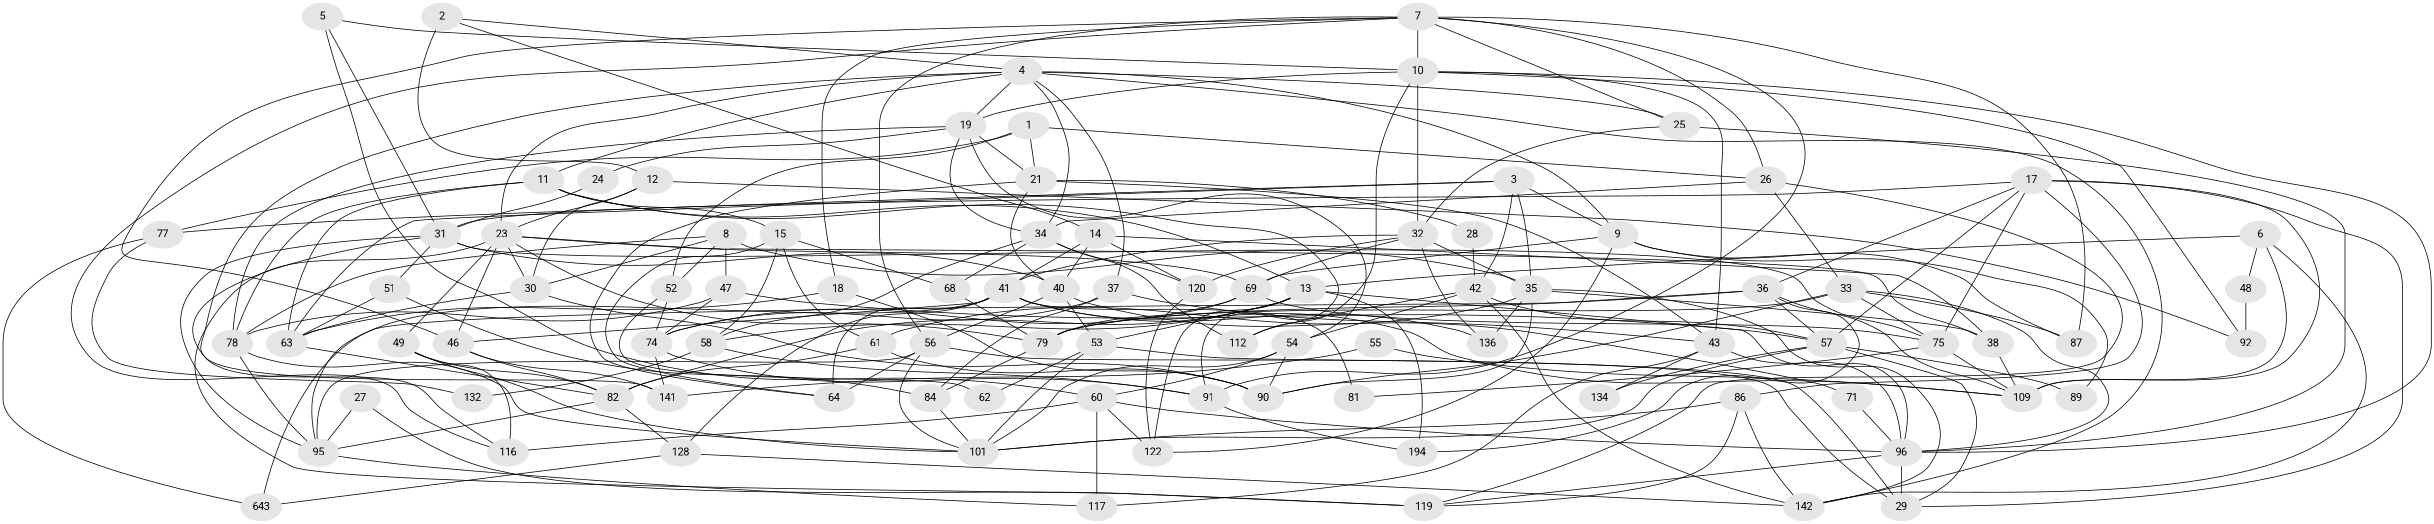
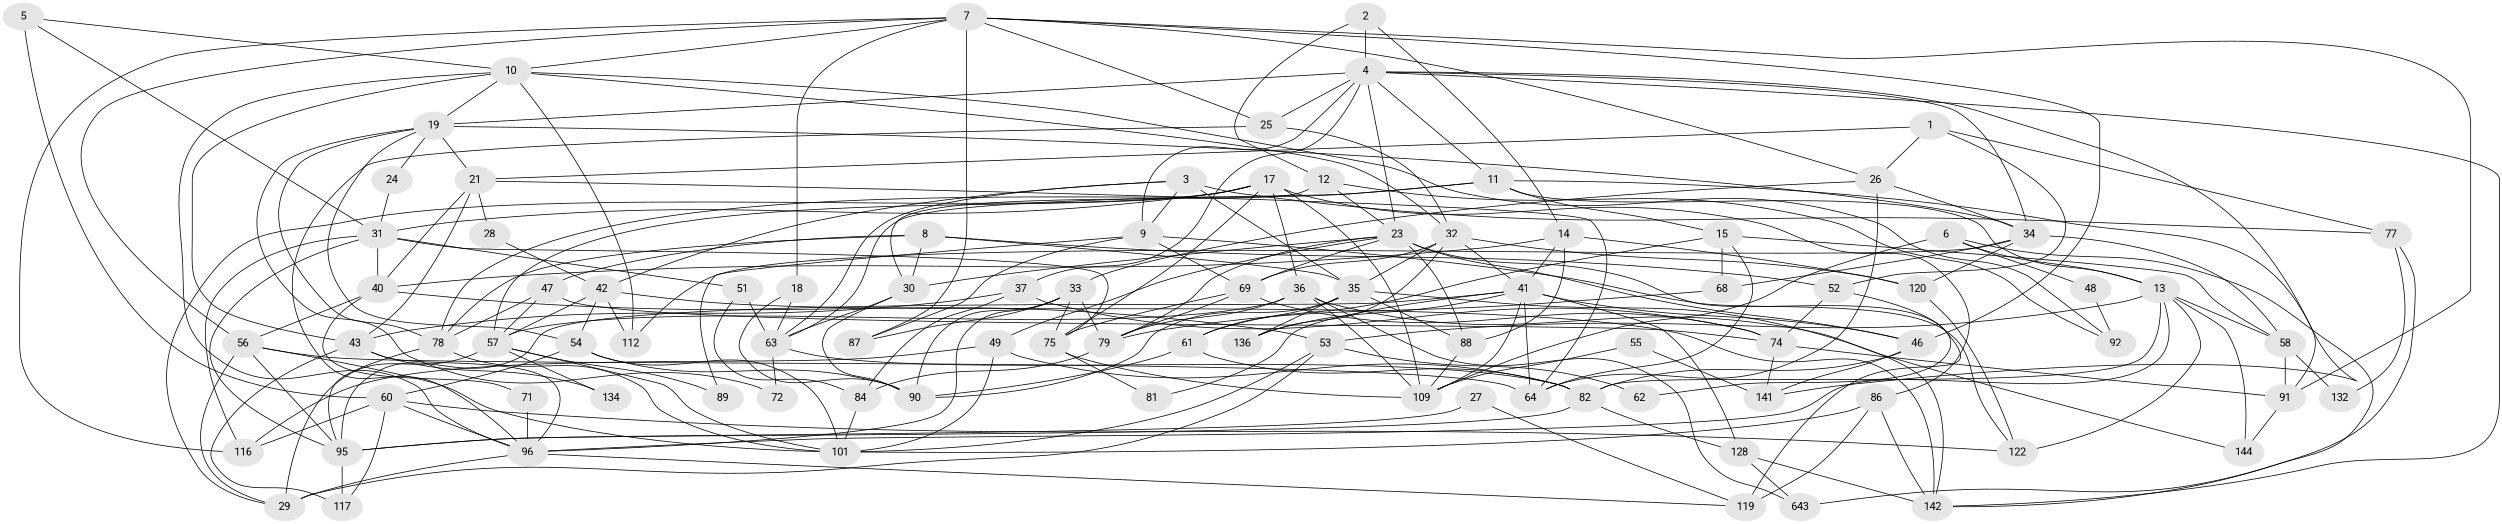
(1993, 344) -> (1466, 344)
(1915, 377) -> (1749, 375)
none -> (777, 398)
(1417, 453) -> (2244, 453)
